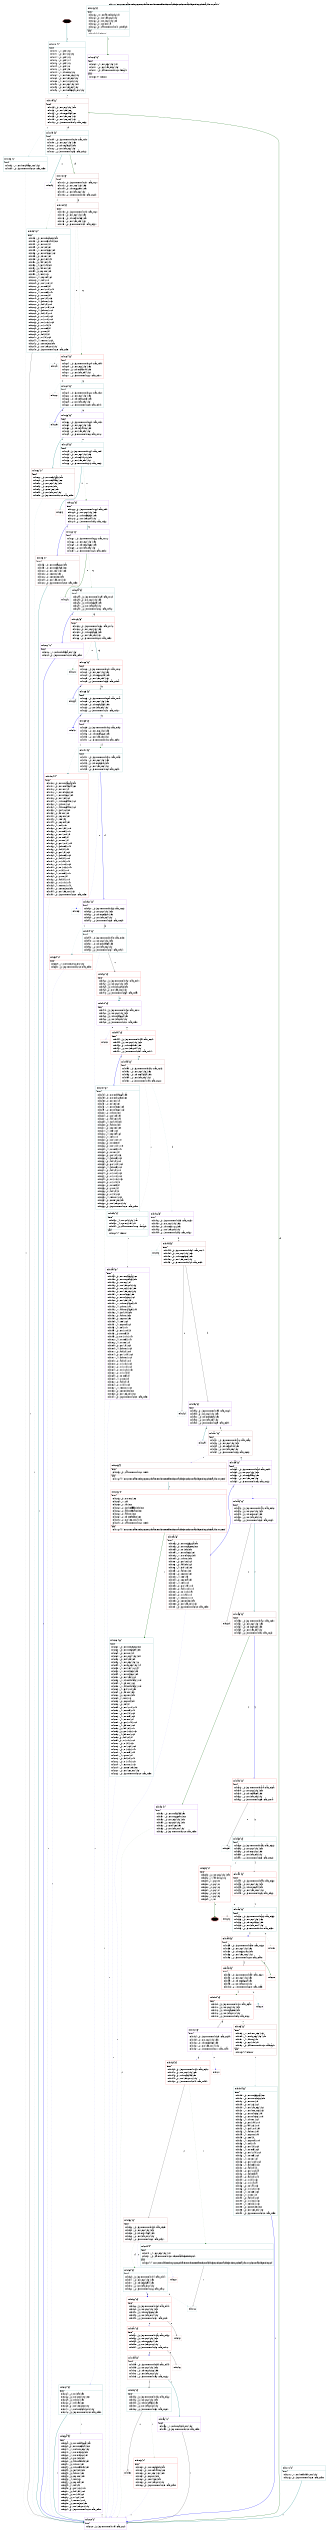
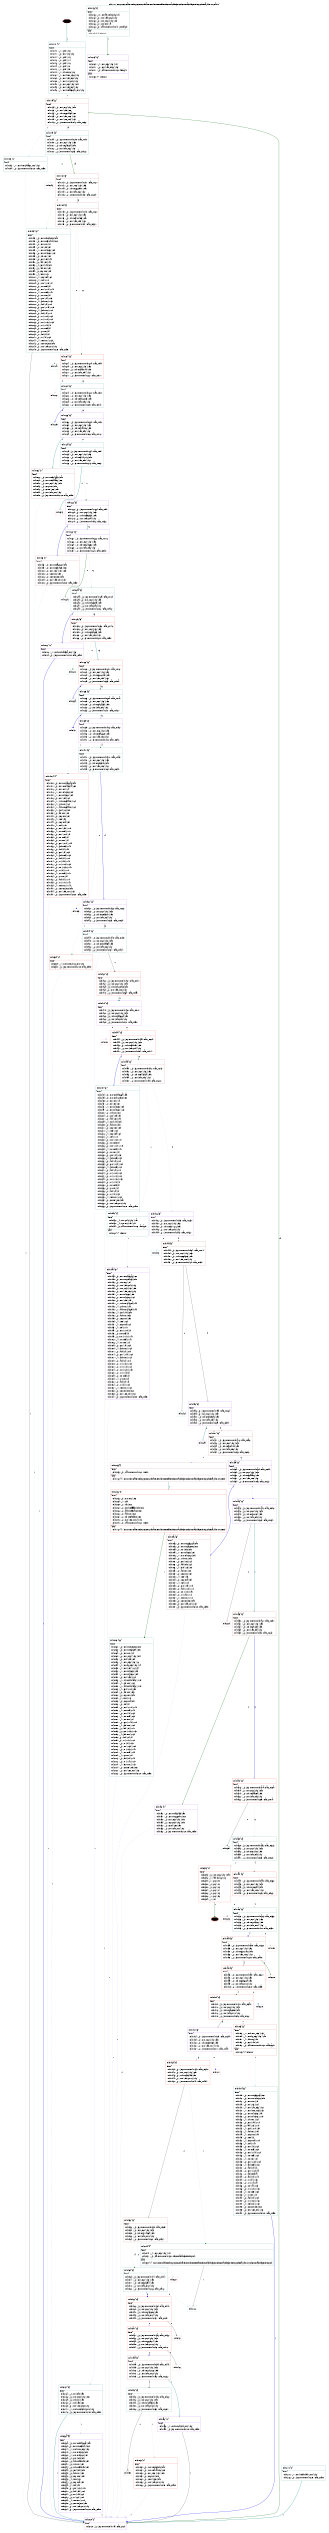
(56, 168) -> (56, 168)
(39, 1571) -> (39, 1571)
